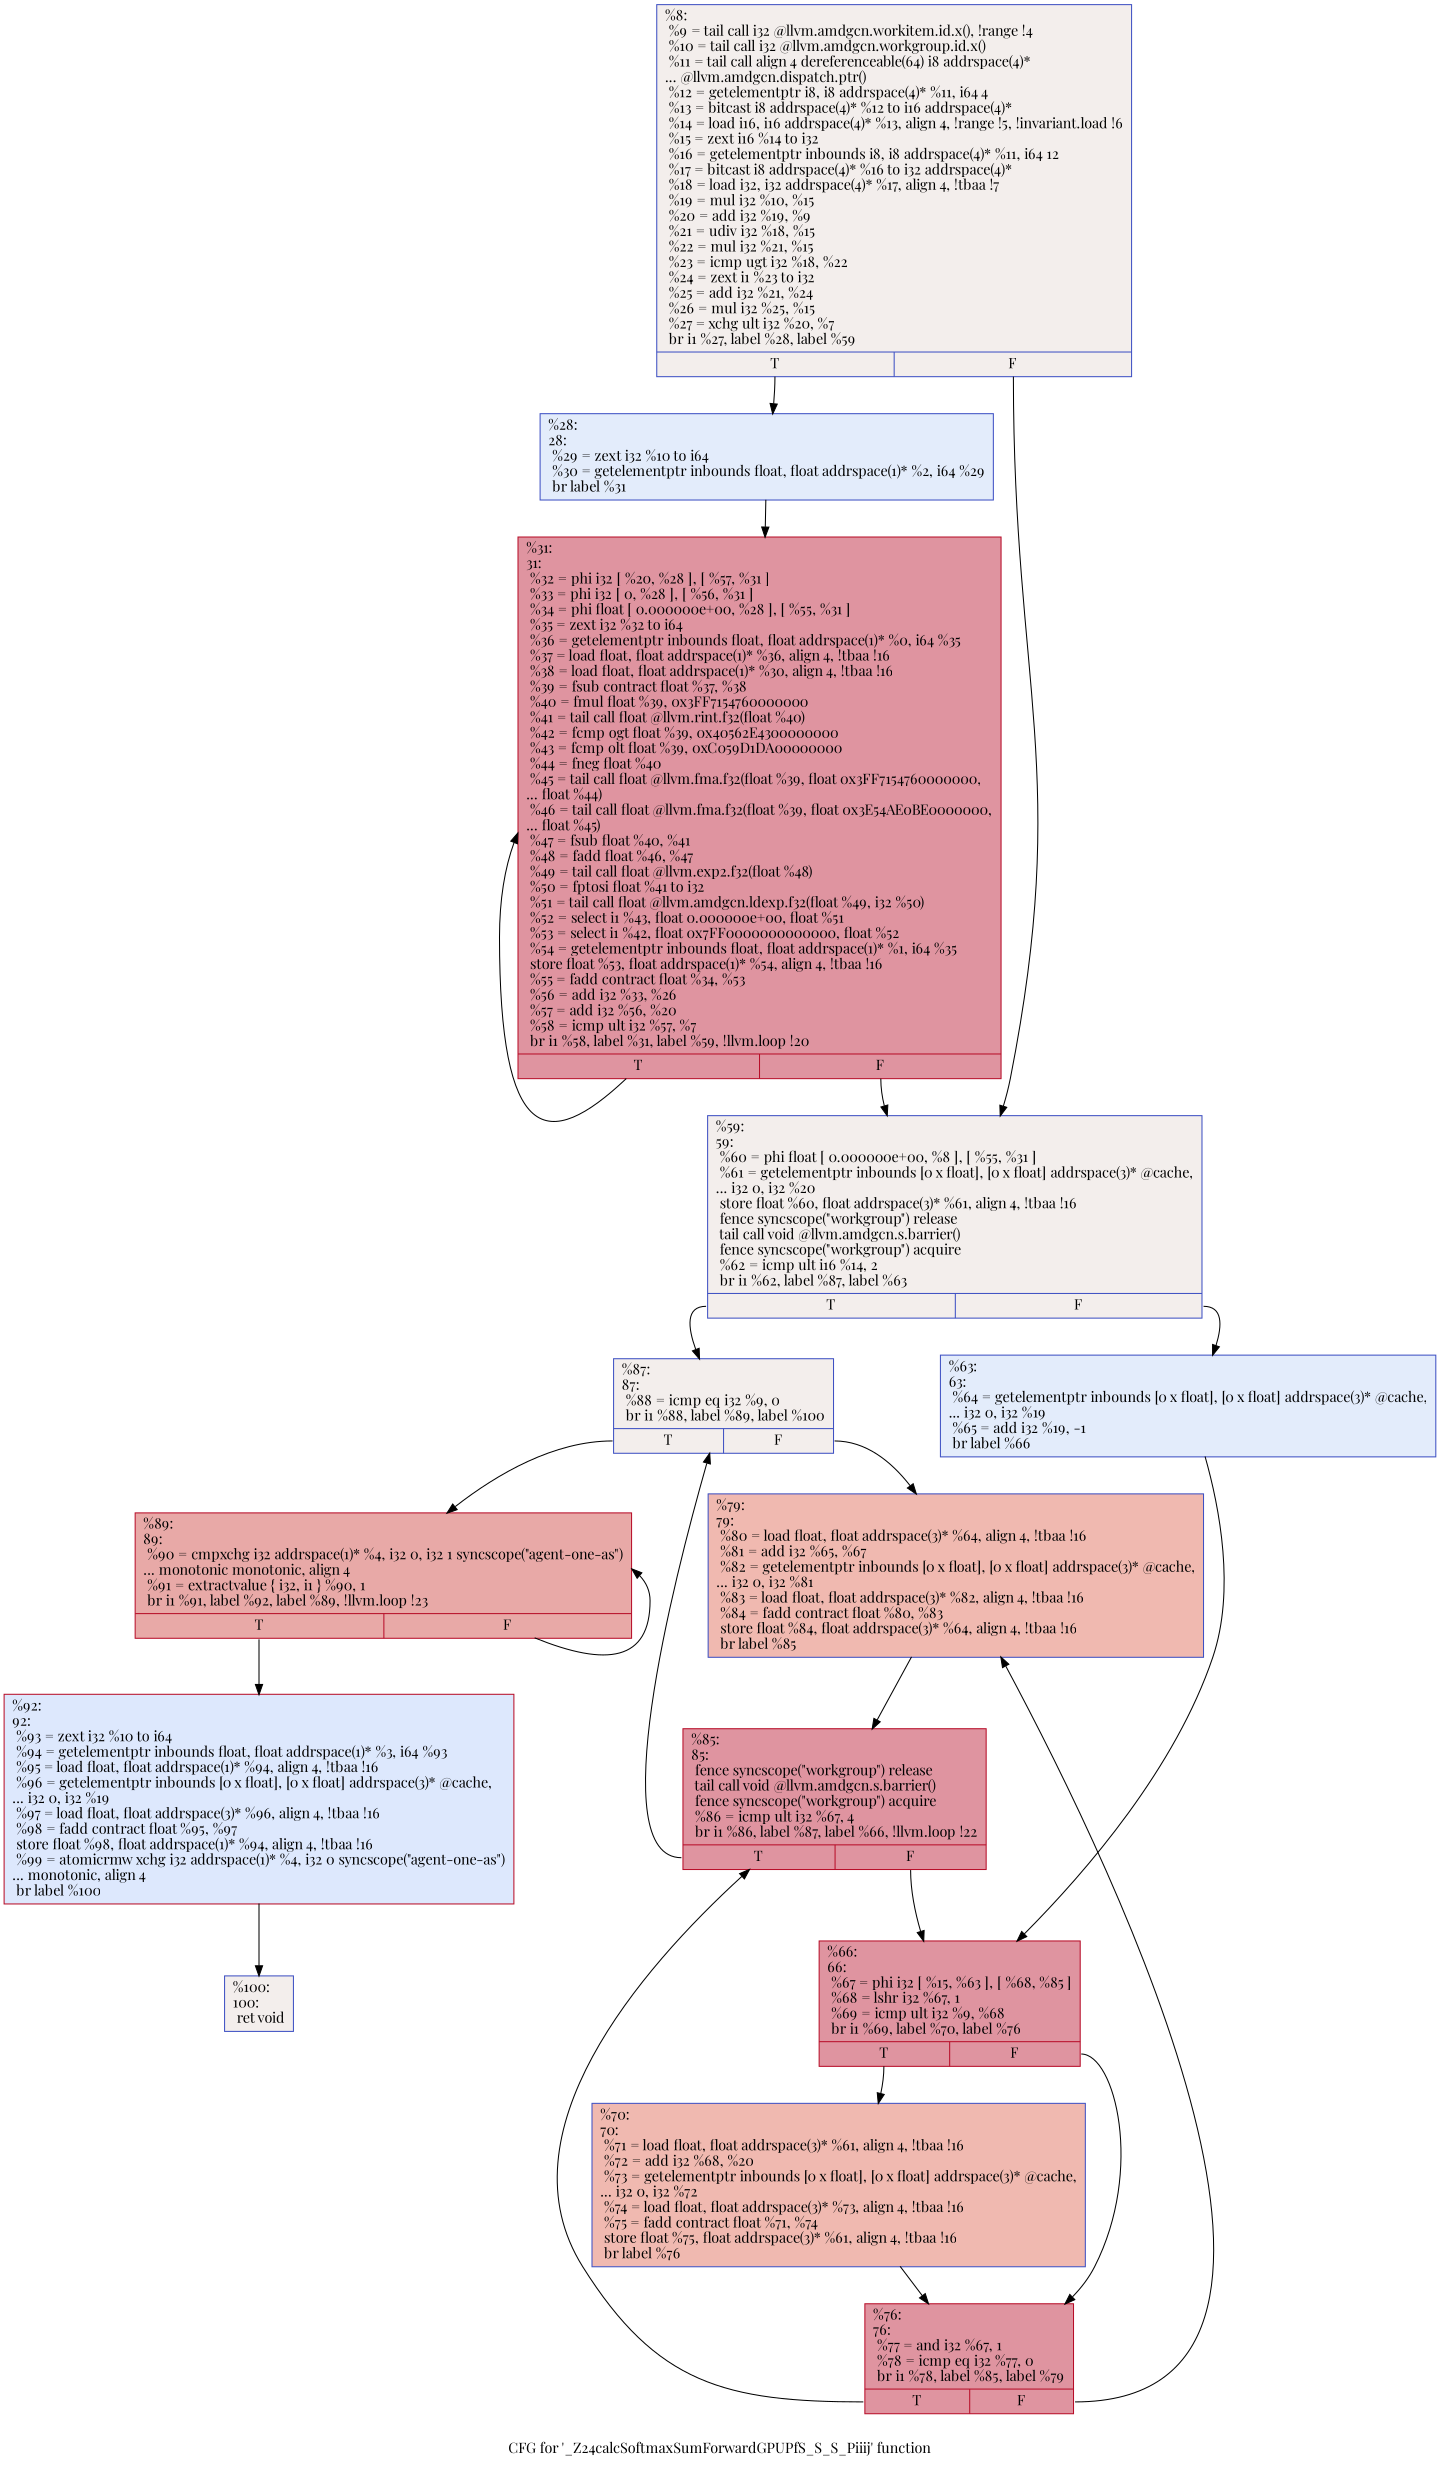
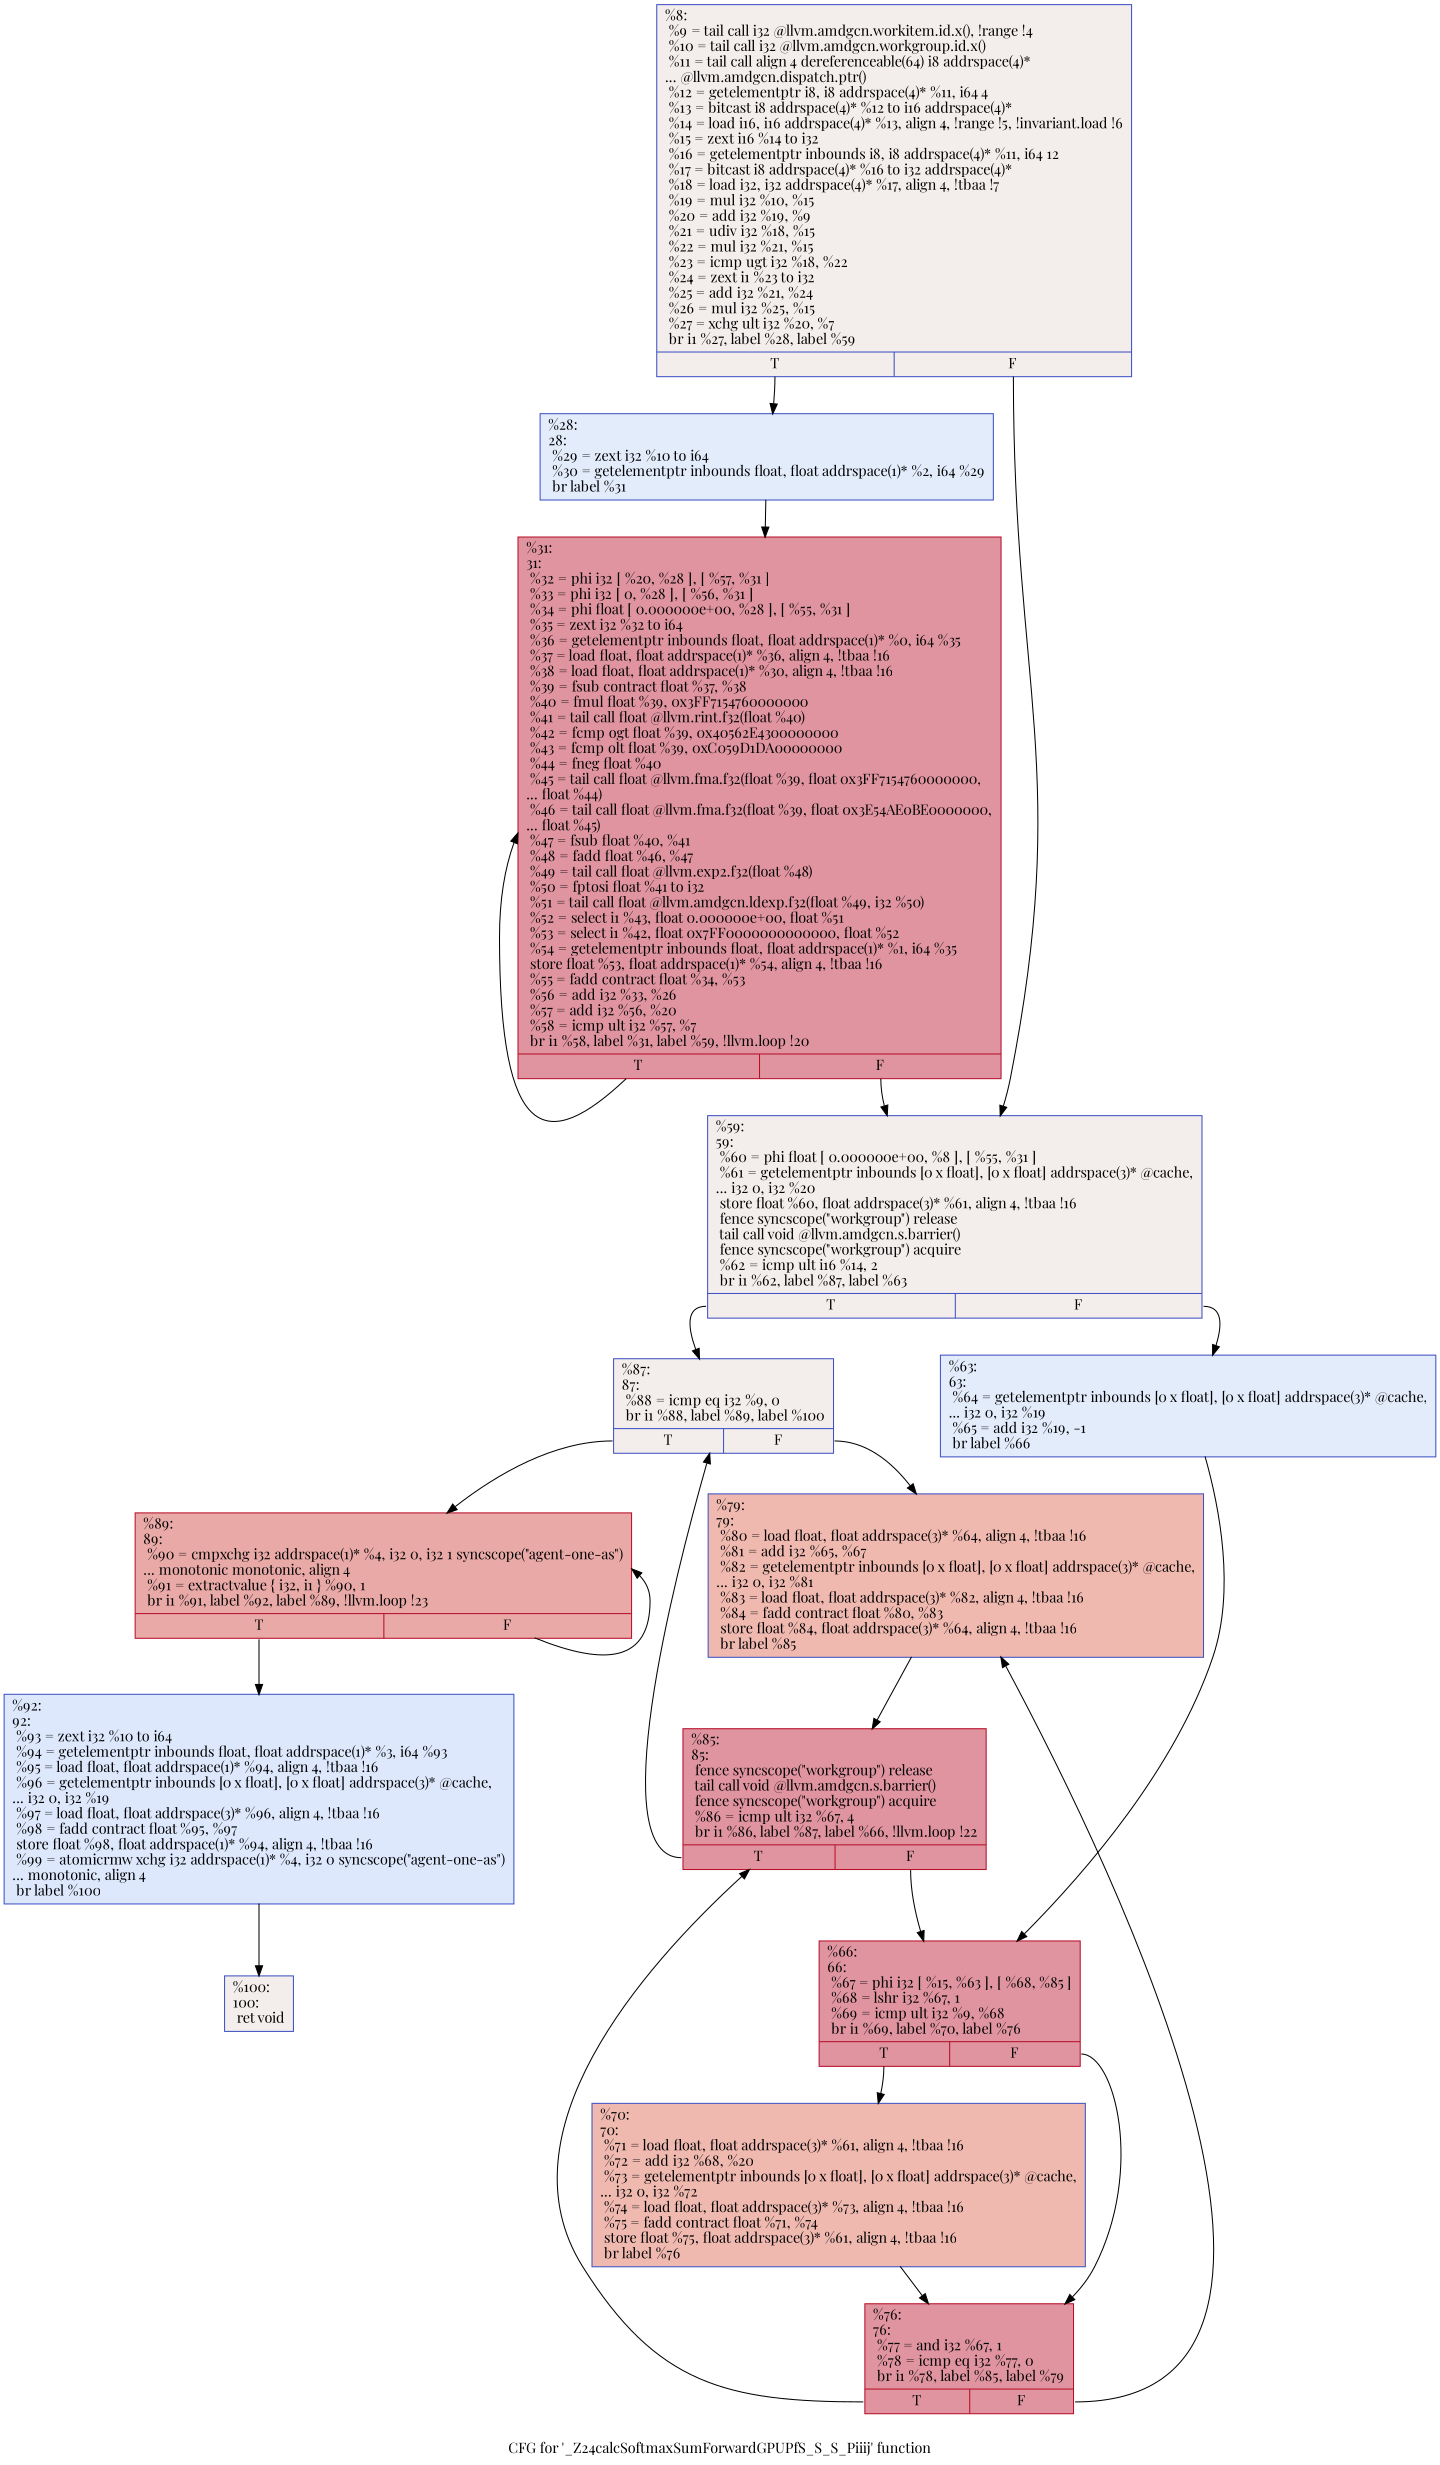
(259, 1799) -> (259, 1799)
